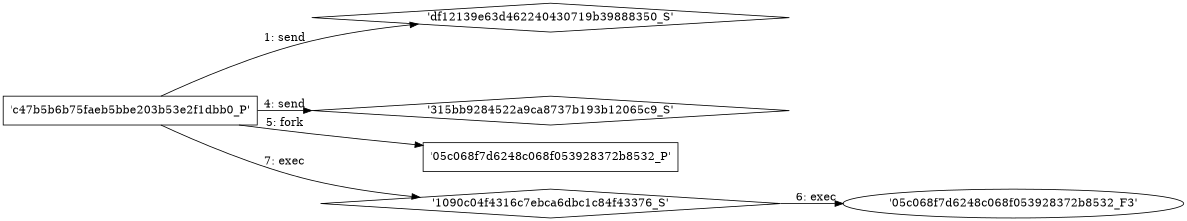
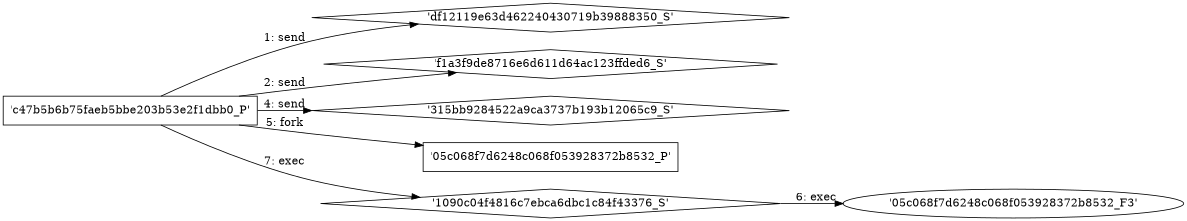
(551, 18) -> (551, 18)
none -> (551, 64)
(551, 111) -> (551, 111)
(551, 204) -> (551, 204)
